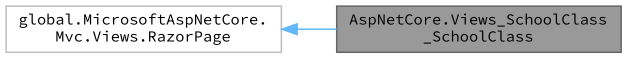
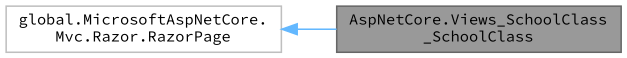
(144, 29) -> (144, 29)
